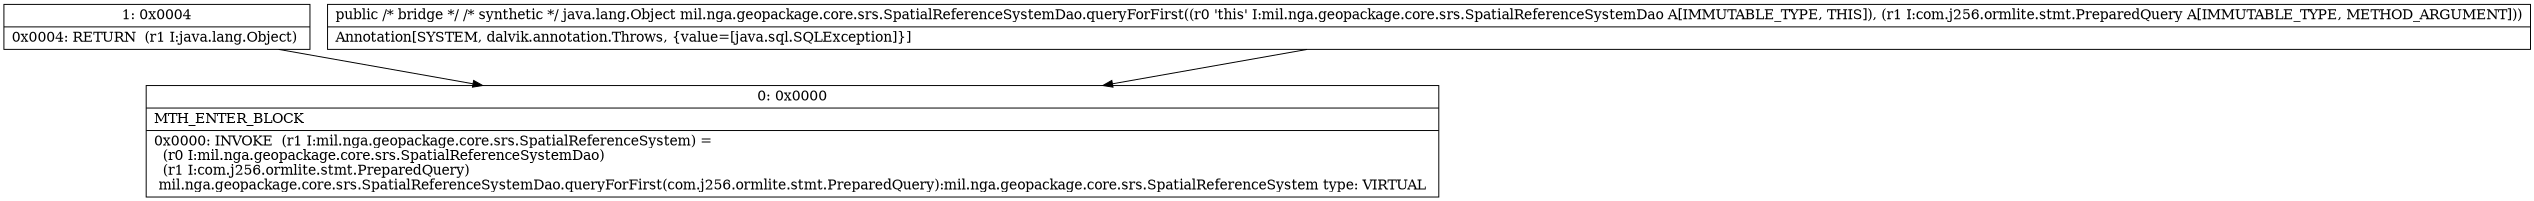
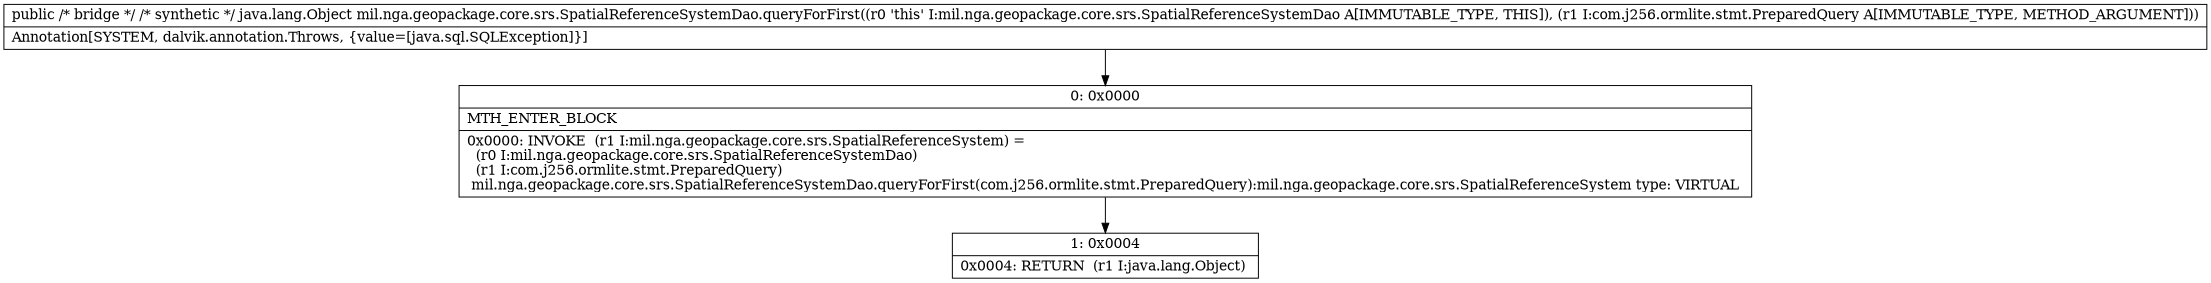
(376, 67) -> (1105, 210)
